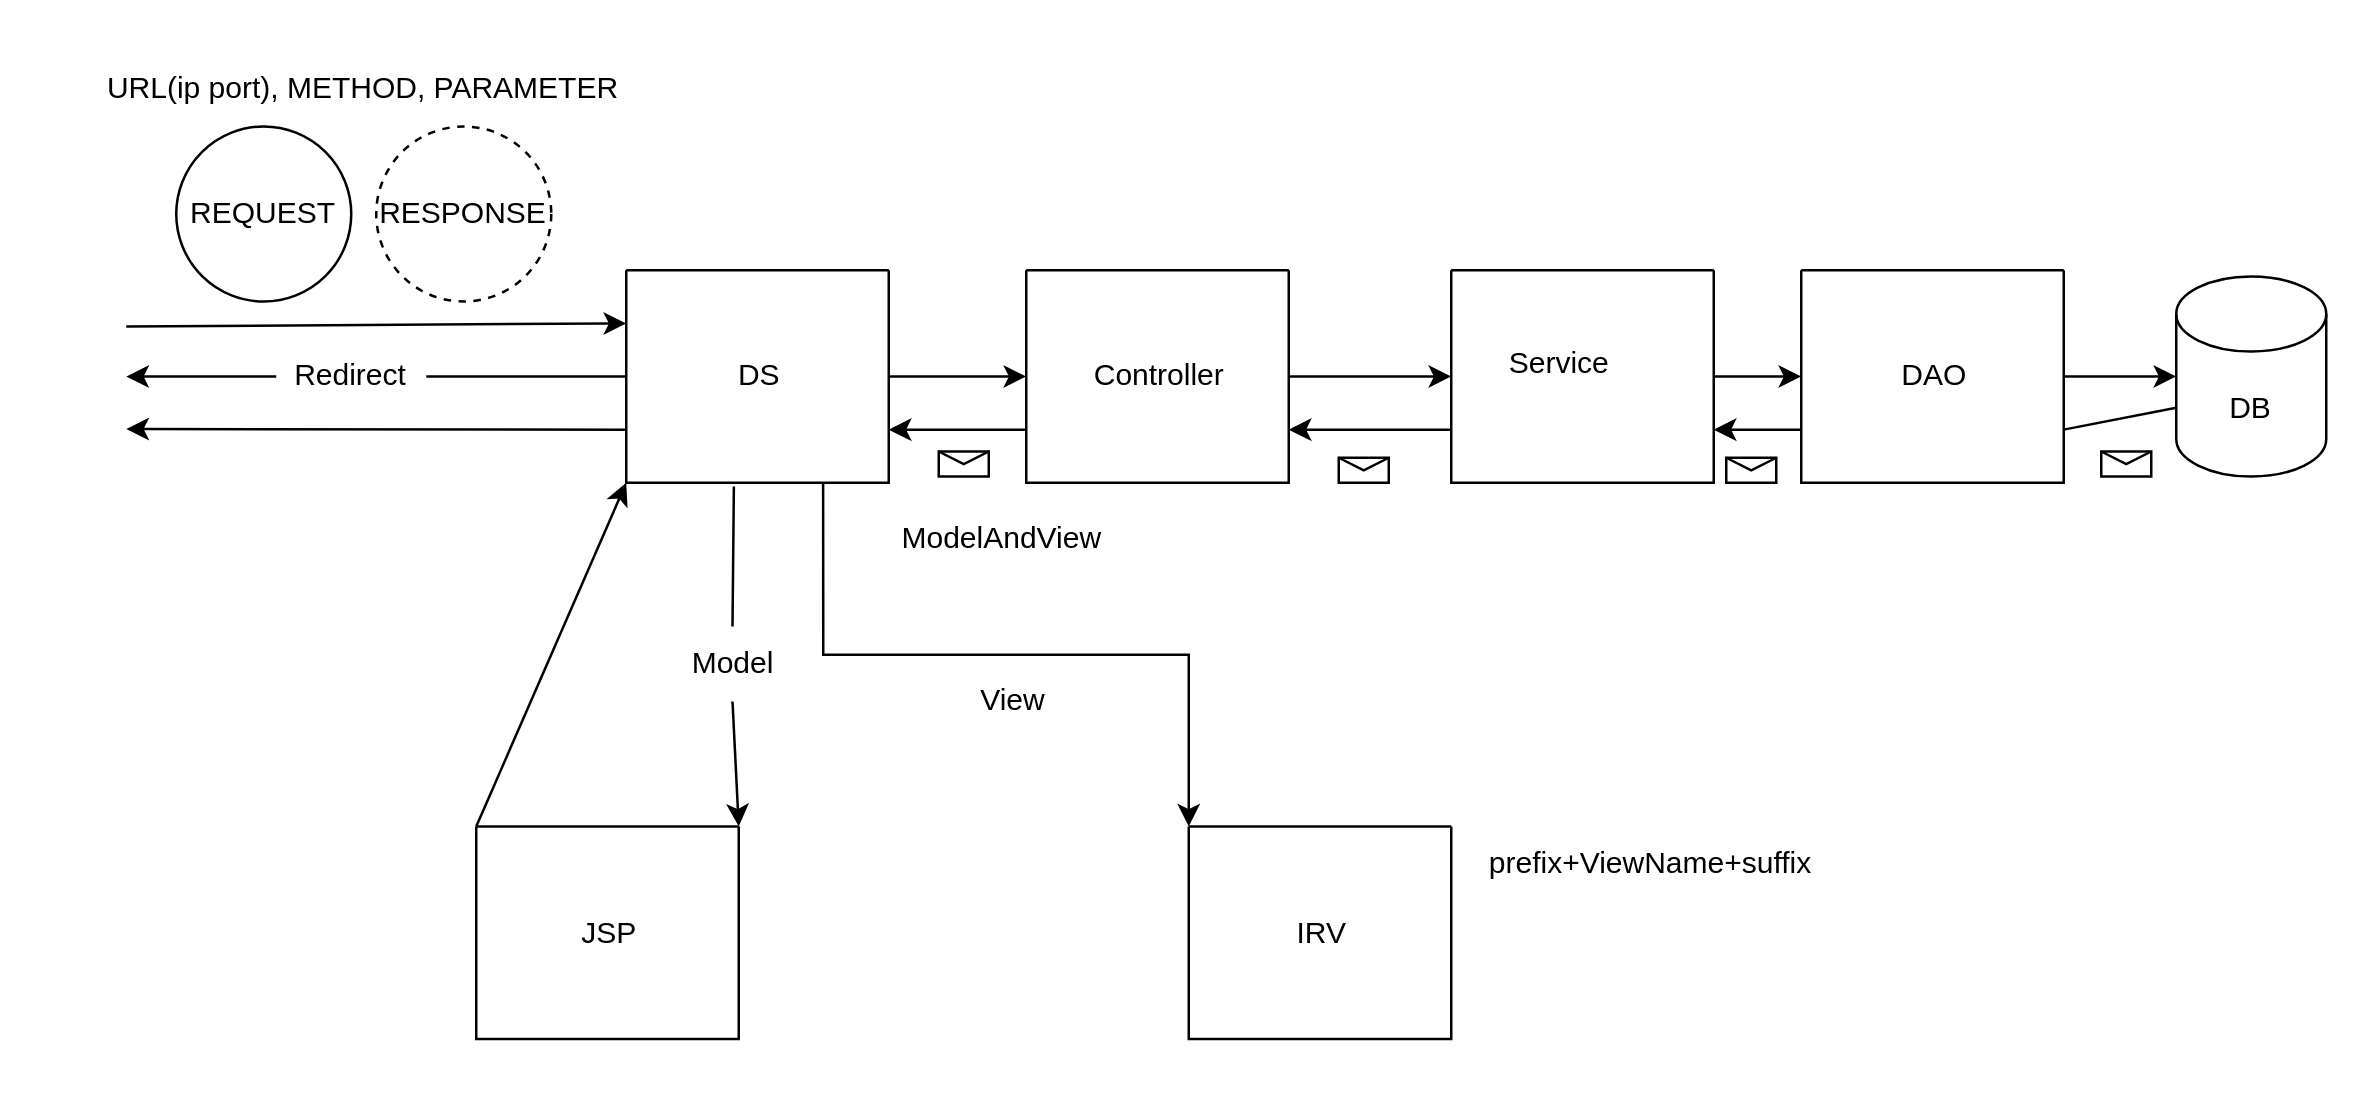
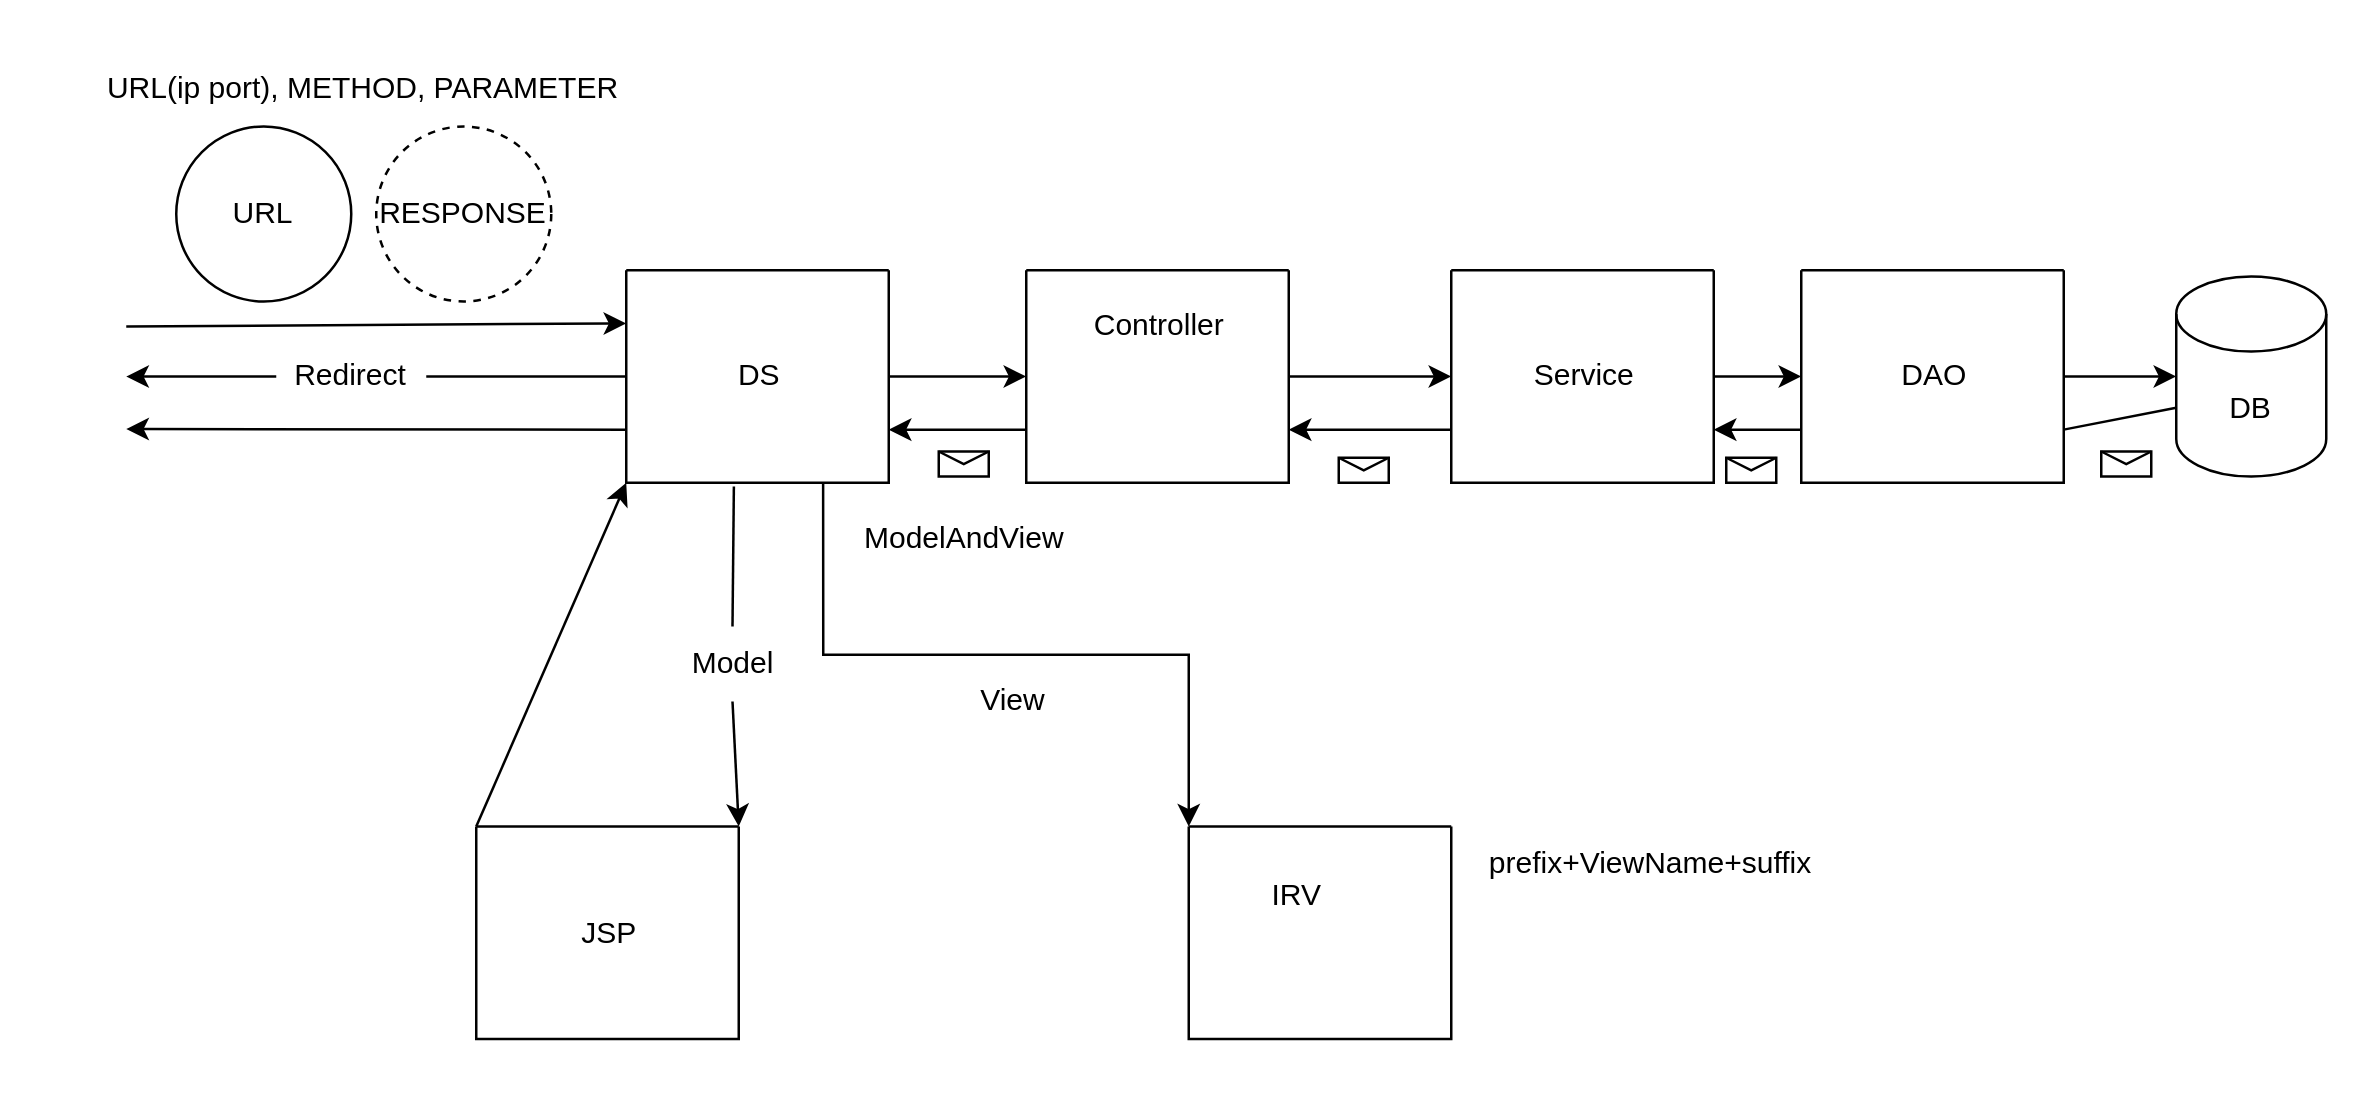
(264, 214) -> (264, 214)
(1558, 364) -> (1583, 376)
(1158, 376) -> (1158, 326)
(1001, 539) -> (964, 539)
(1320, 933) -> (1295, 895)
